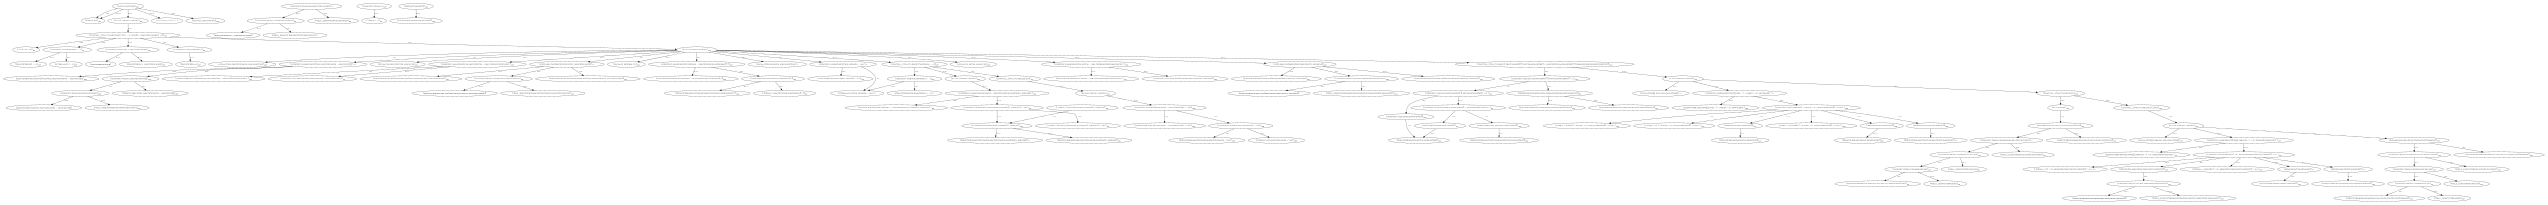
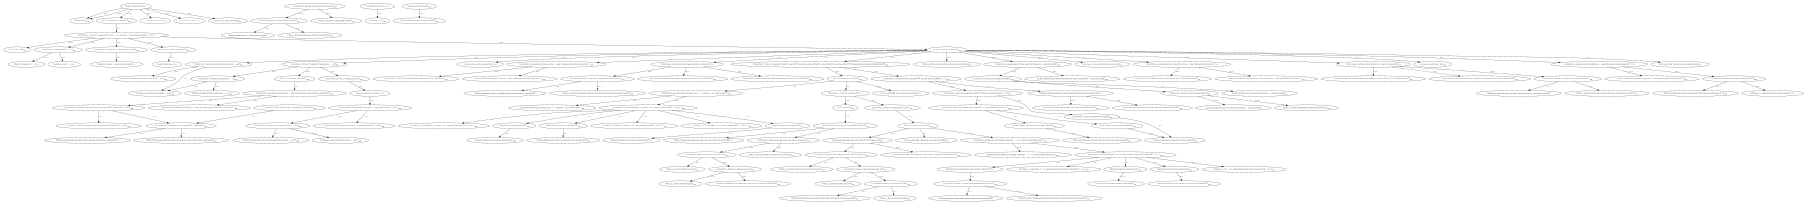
(115, 57) -> (145, 13)
